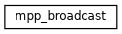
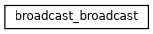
(61, 17) -> (77, 17)
